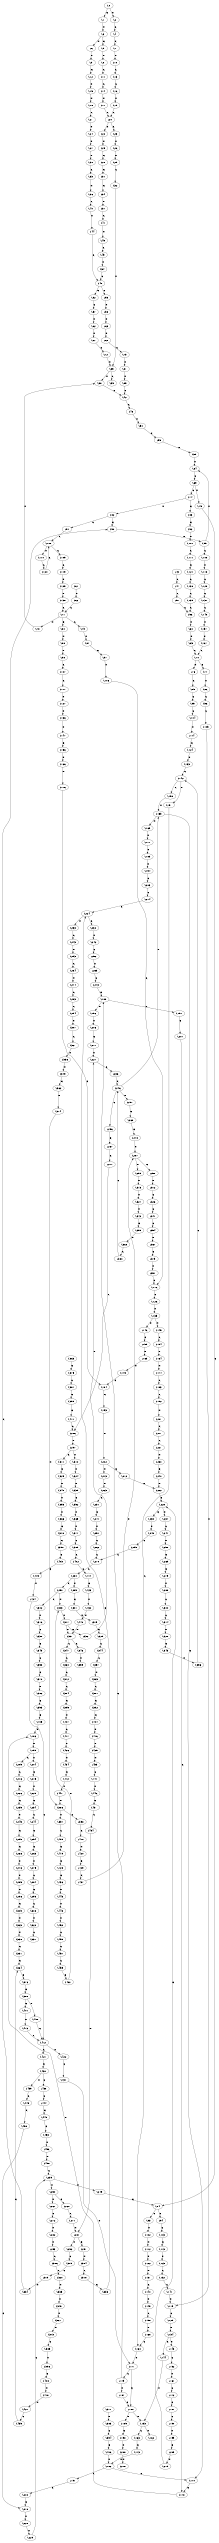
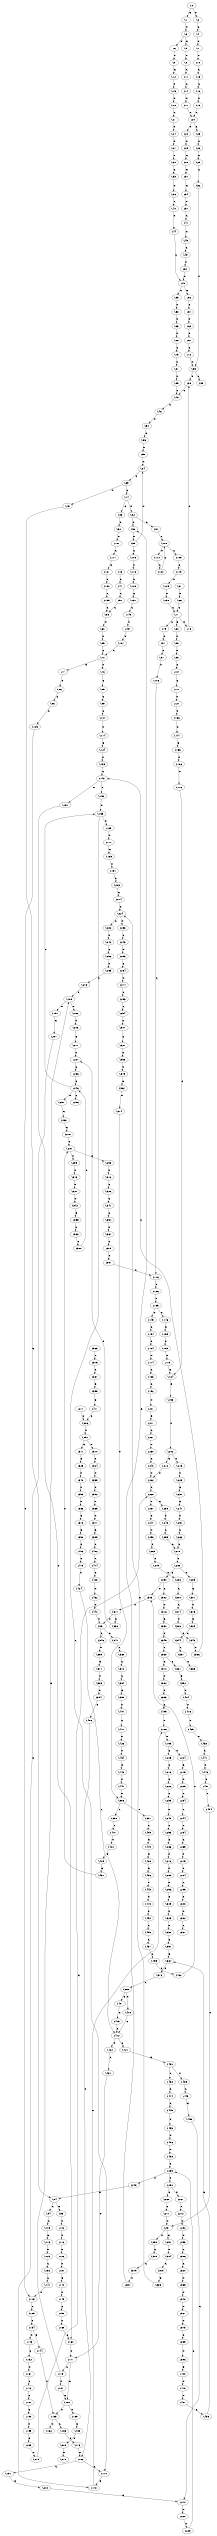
(110, 1147) -> none
none -> (99, 1661)
(95, 1686) -> (170, 1661)
